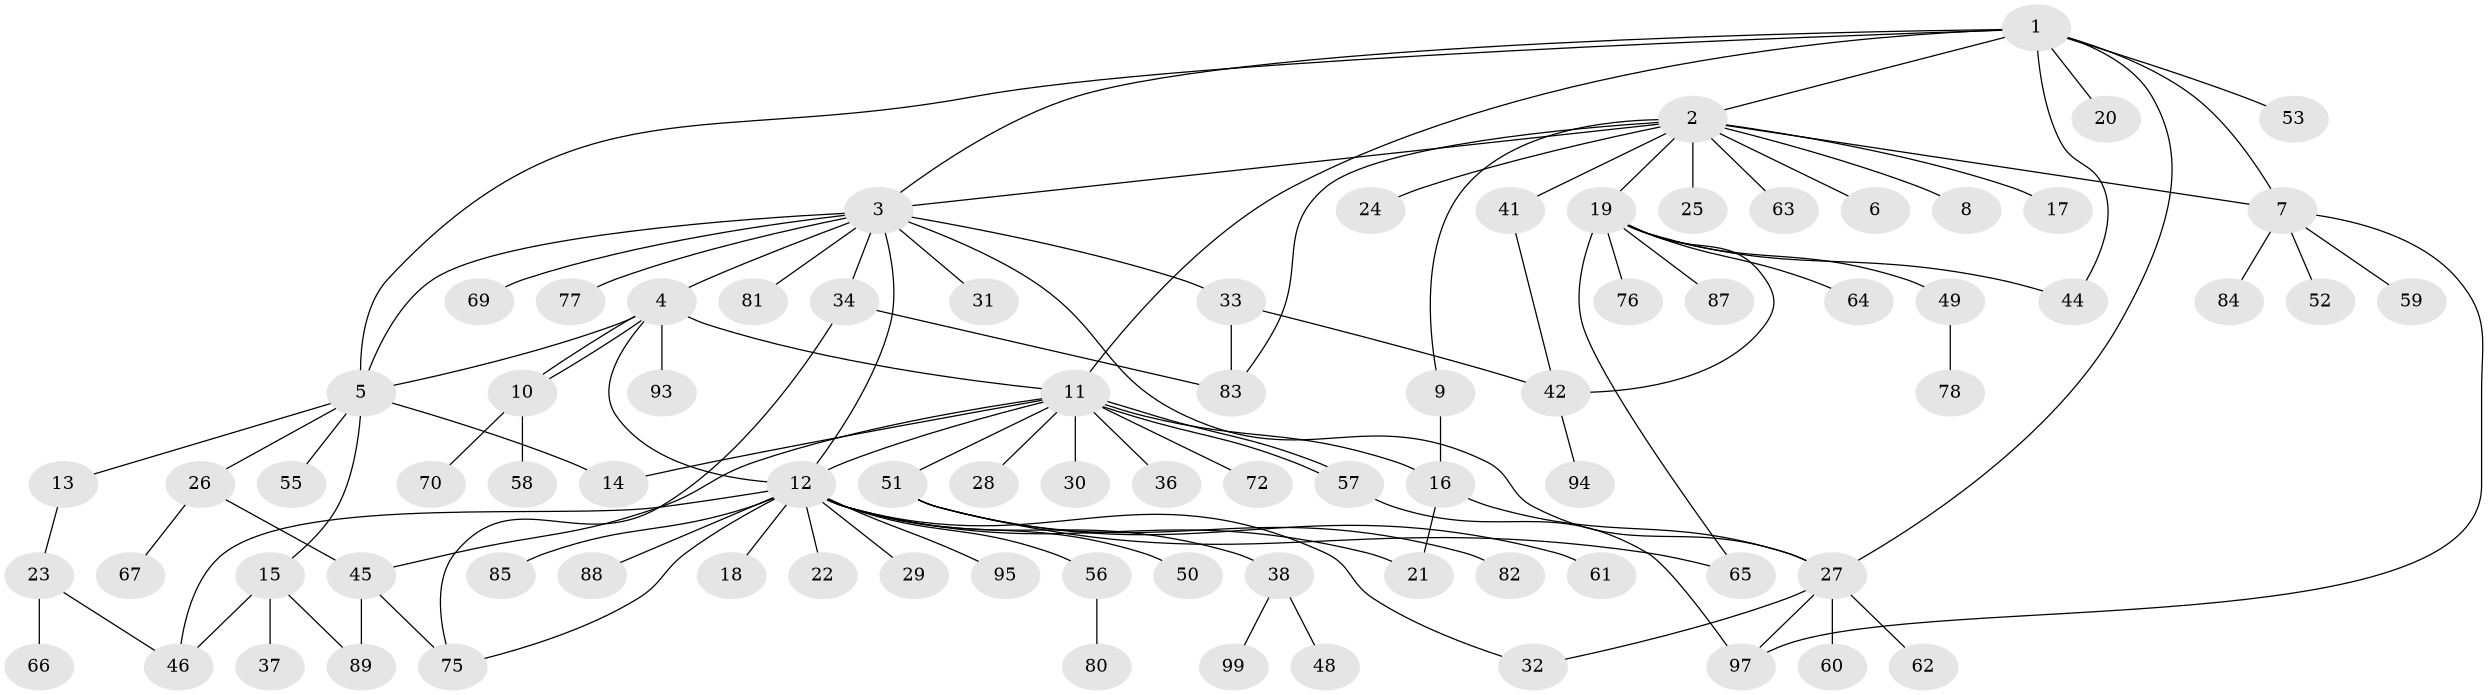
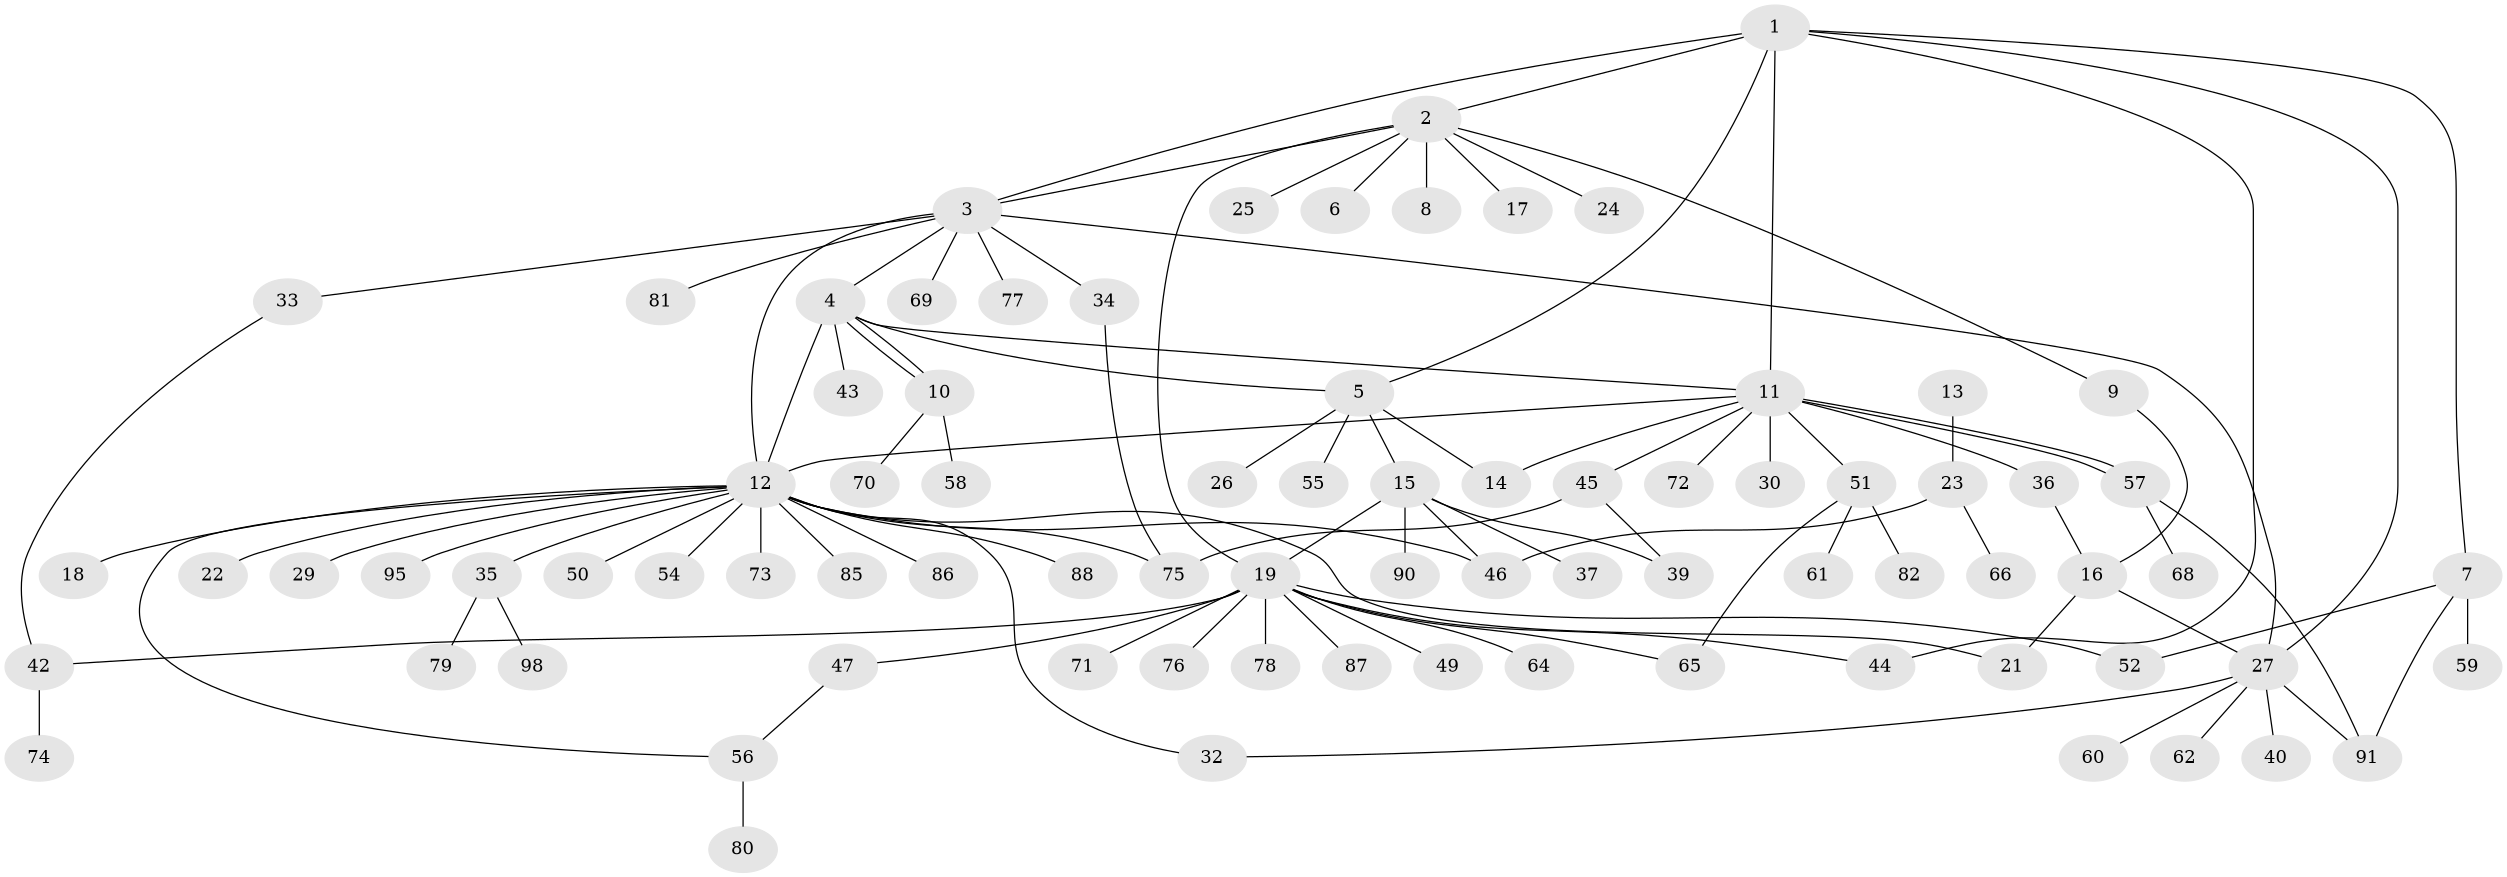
(2106, 119) -> none
(2294, 119) -> none
(1988, 165) -> none
(1510, 210) -> none
(1784, 210) -> none
(580, 239) -> none
(984, 302) -> none
(2229, 302) -> none
(1950, 348) -> (1266, 621)
(662, 393) -> (848, 393)
(1231, 393) -> none
(212, 439) -> none
(1339, 447) -> (2068, 530)
(984, 484) -> none
(1580, 484) -> (39, 758)
none -> (1346, 523)
(270, 524) -> none
(131, 576) -> none
none -> (670, 576)
none -> (761, 576)
none -> (943, 576)
(1279, 576) -> (487, 576)
none -> (1405, 576)
none -> (2184, 576)
none -> (1699, 618)
(361, 667) -> (1679, 576)
none -> (843, 667)
none -> (1083, 667)
(1234, 667) -> (441, 667)
(1325, 667) -> (533, 667)
(1741, 667) -> (2367, 758)
none -> (2276, 758)
